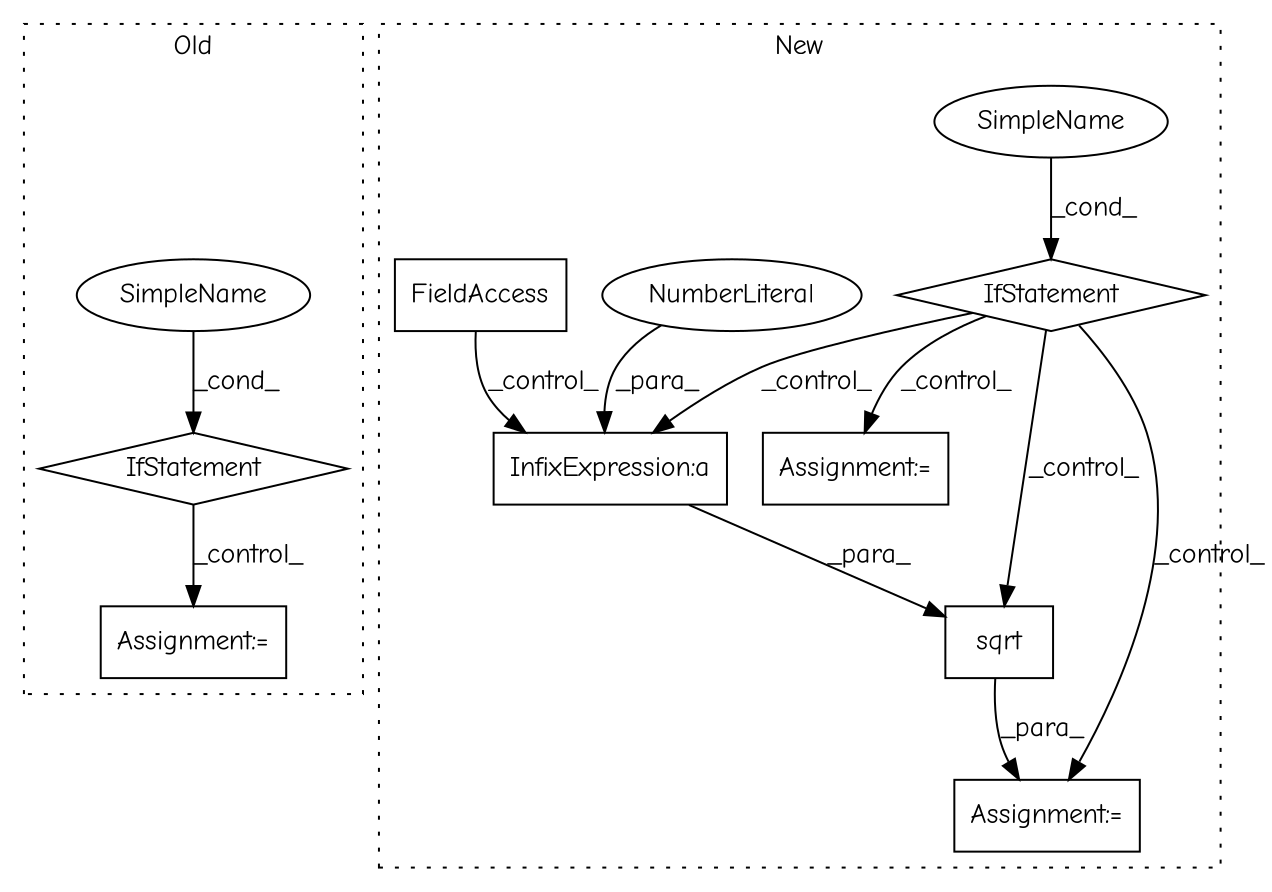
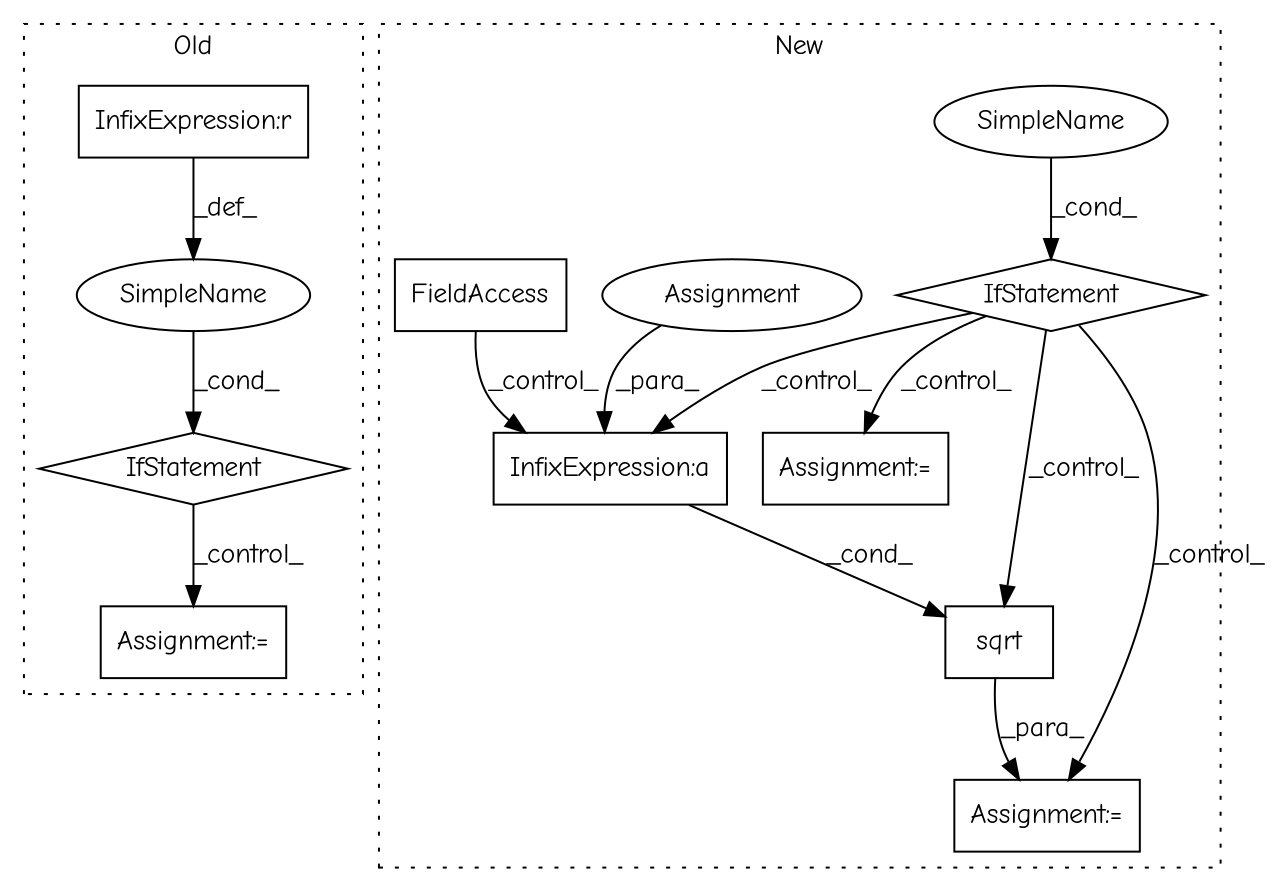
none -> (193, 122)
(732, 295) -> (732, 295)
(870, 555) -> (870, 555)
